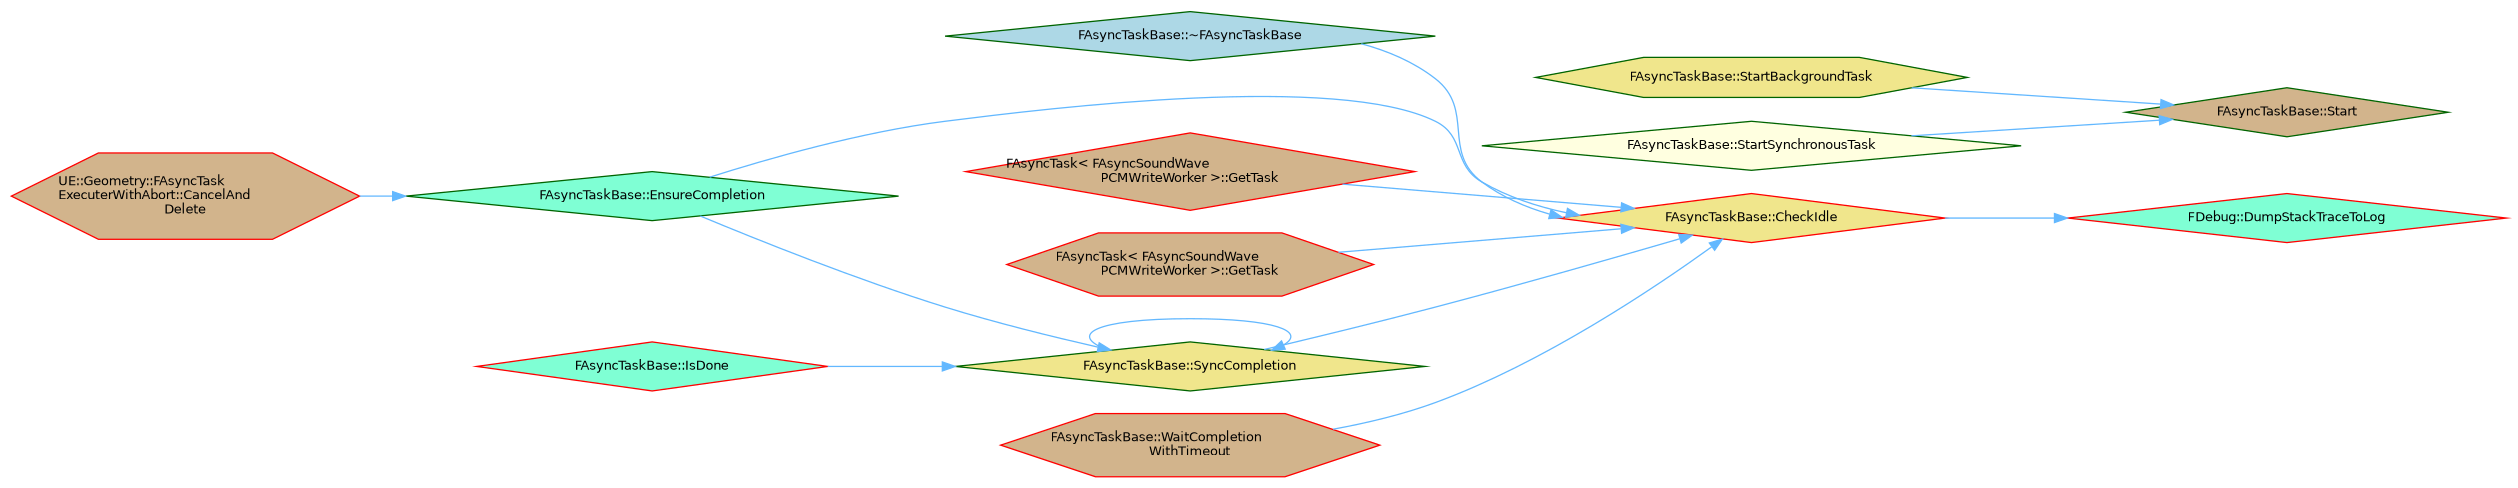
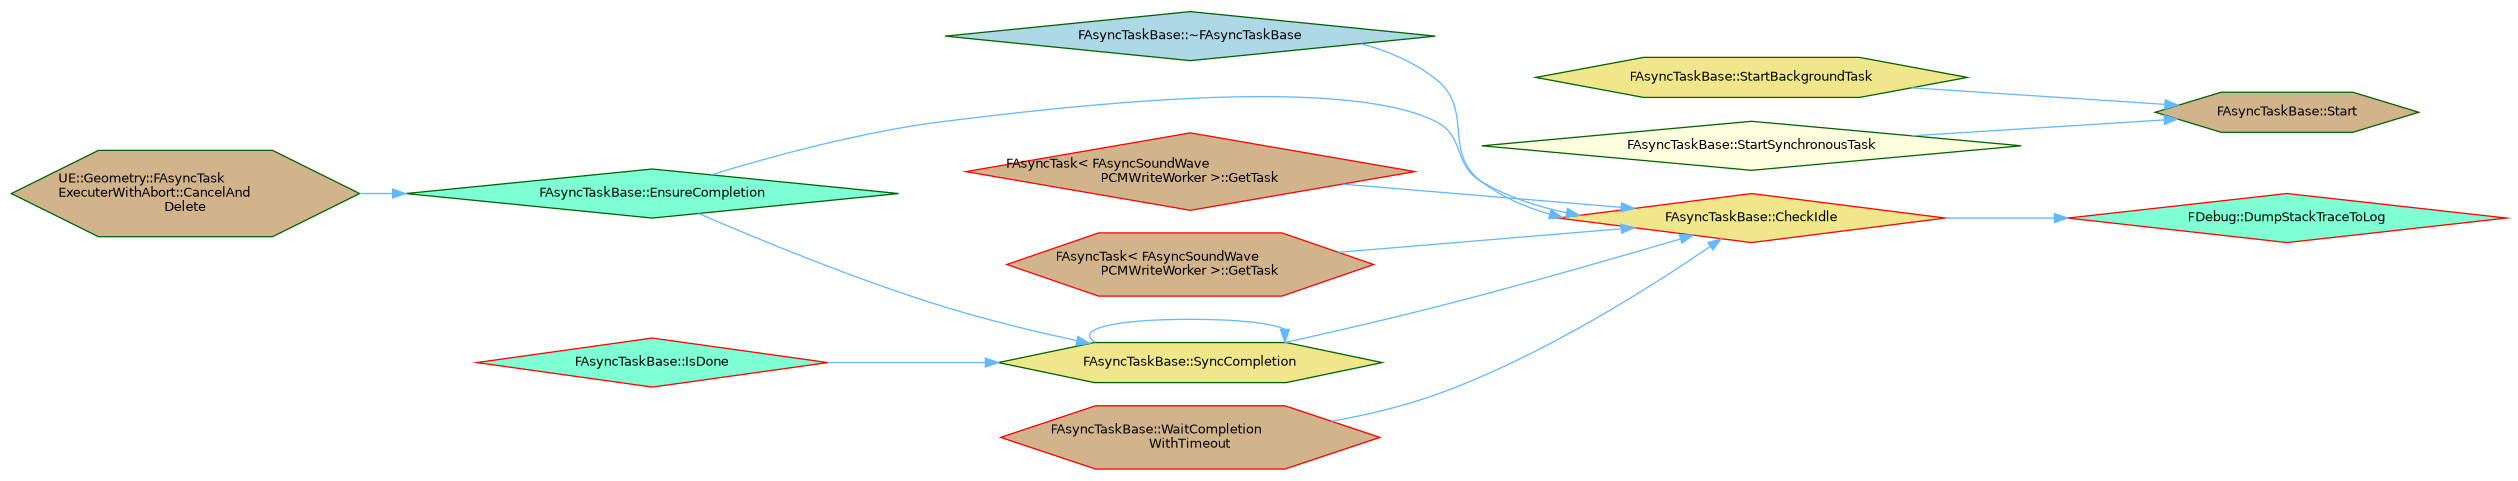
(2287, 112) -> (2287, 112)
(185, 196) -> (185, 194)
(1190, 366) -> (1190, 363)
